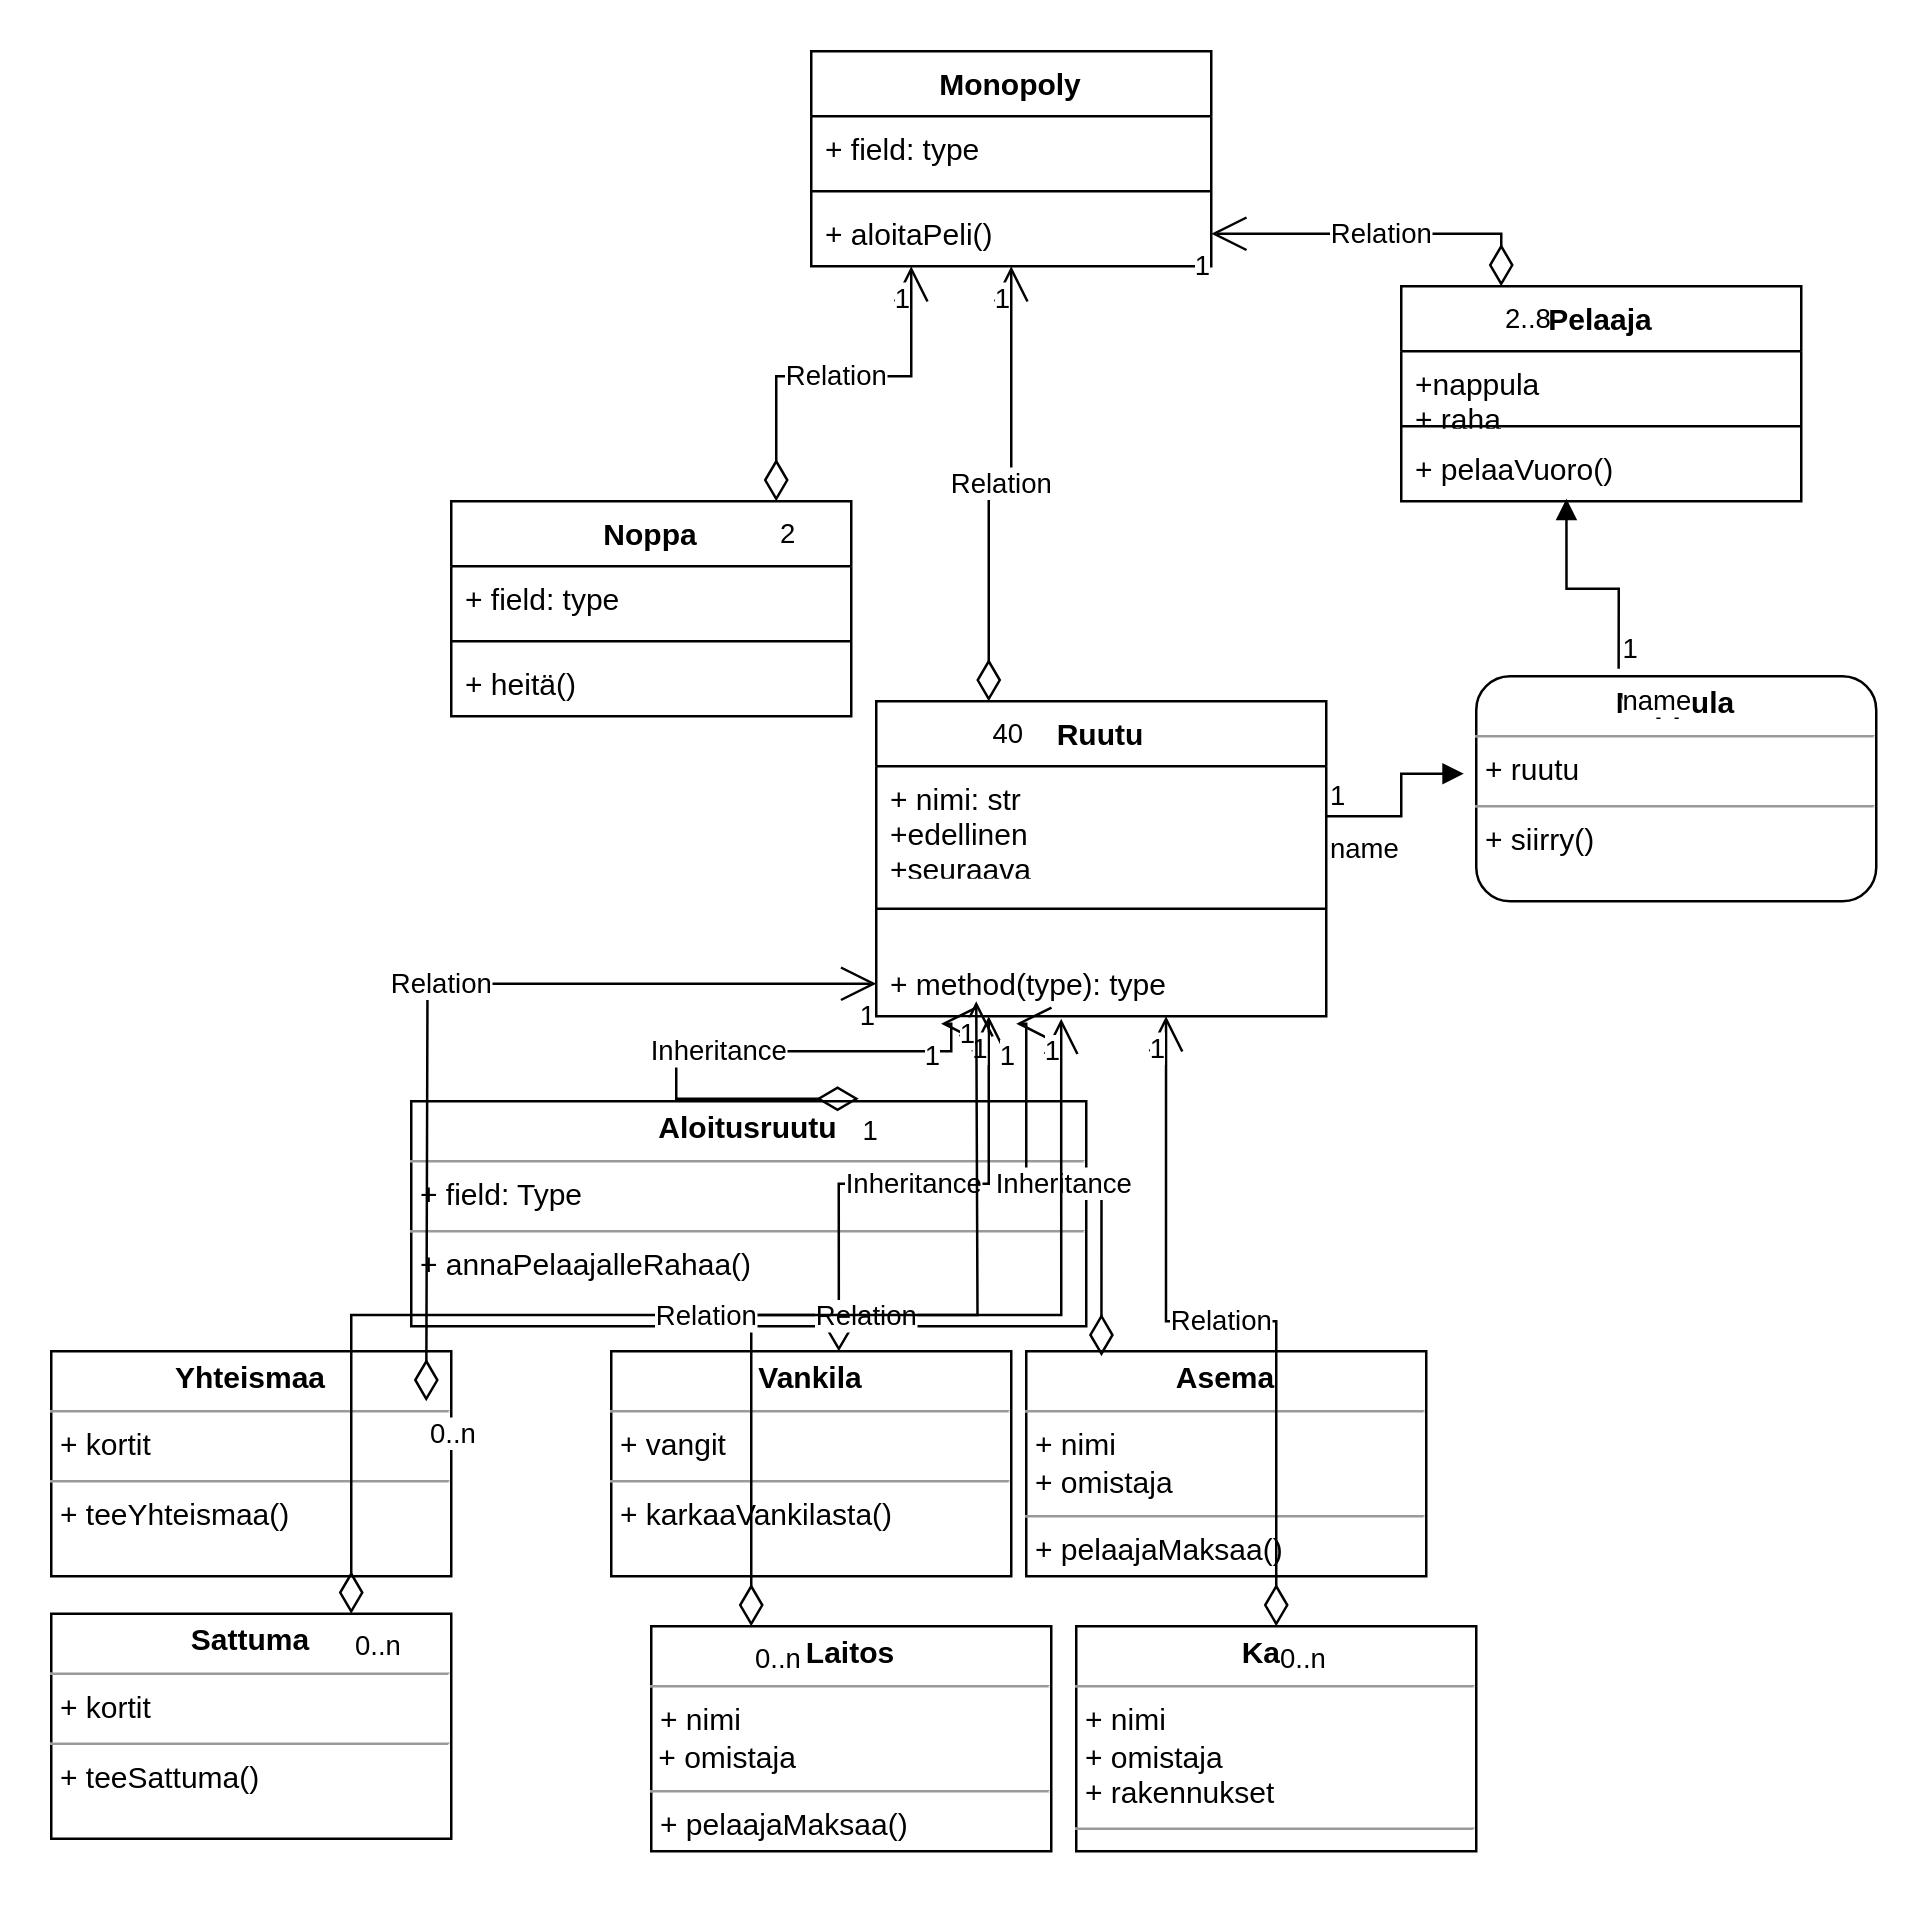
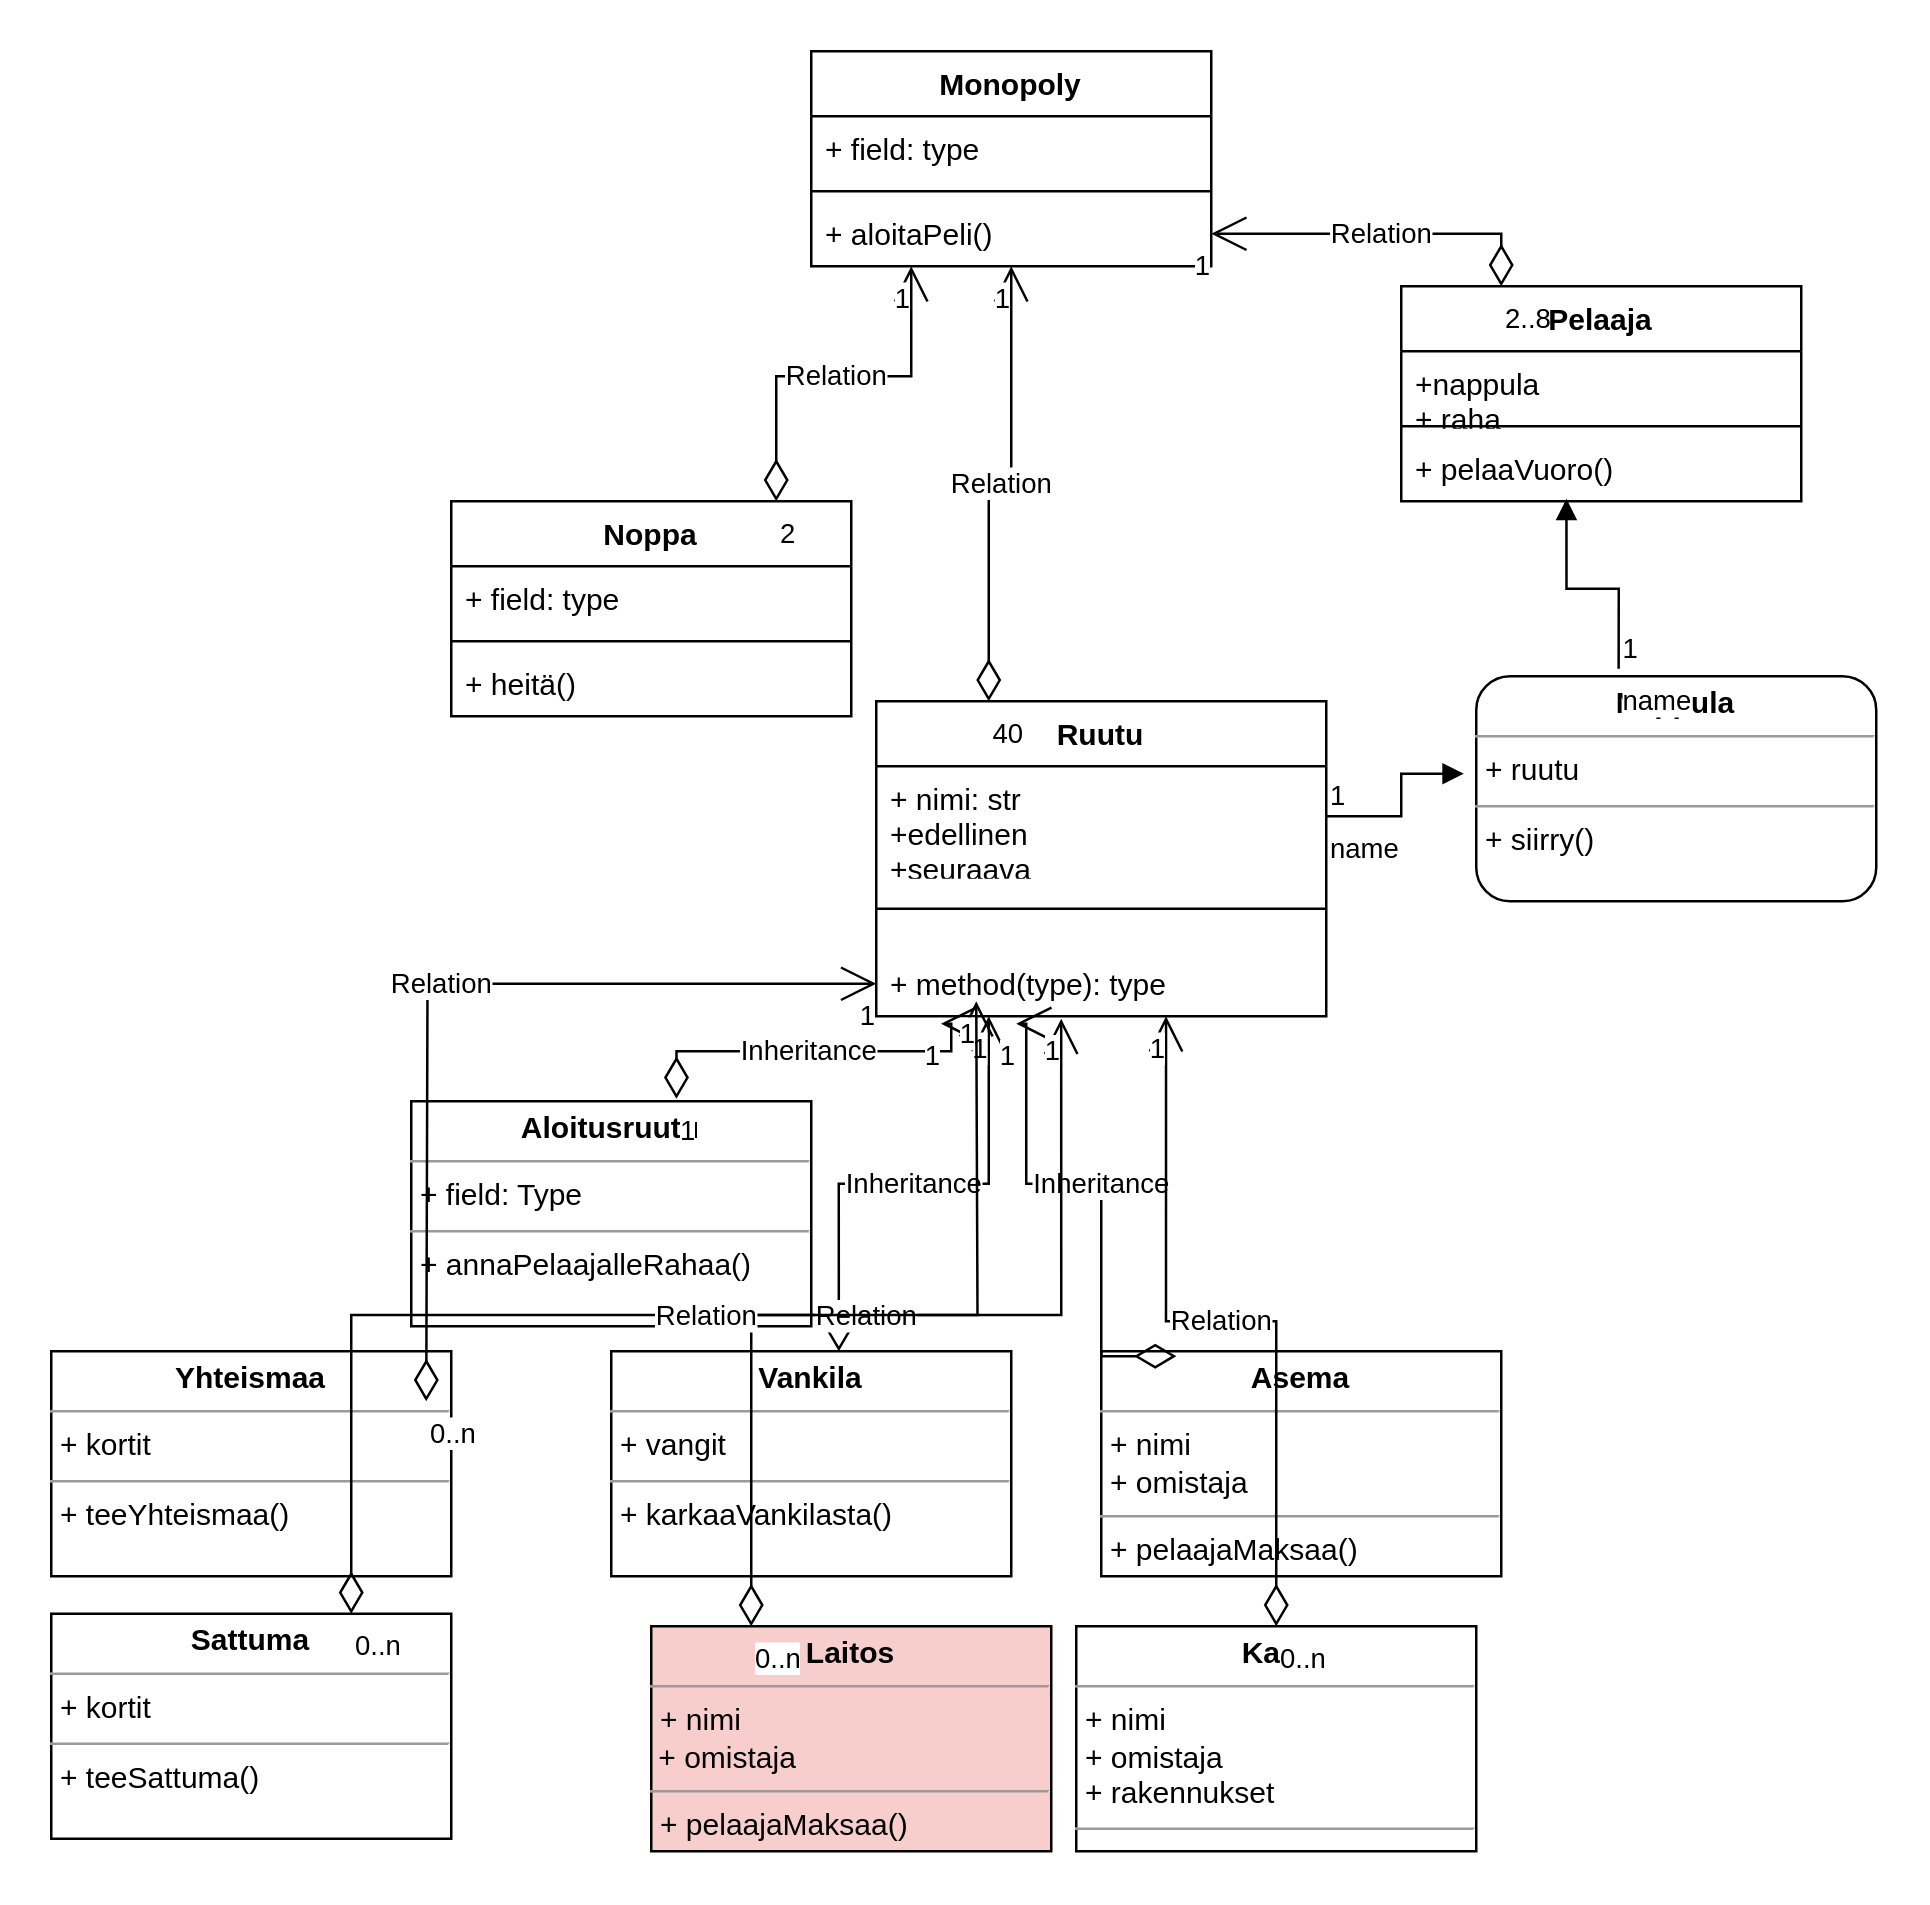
(749, 1214) -> (611, 1214)
(1226, 1464) -> (1301, 1464)
(851, 1739) -> (851, 1739)
